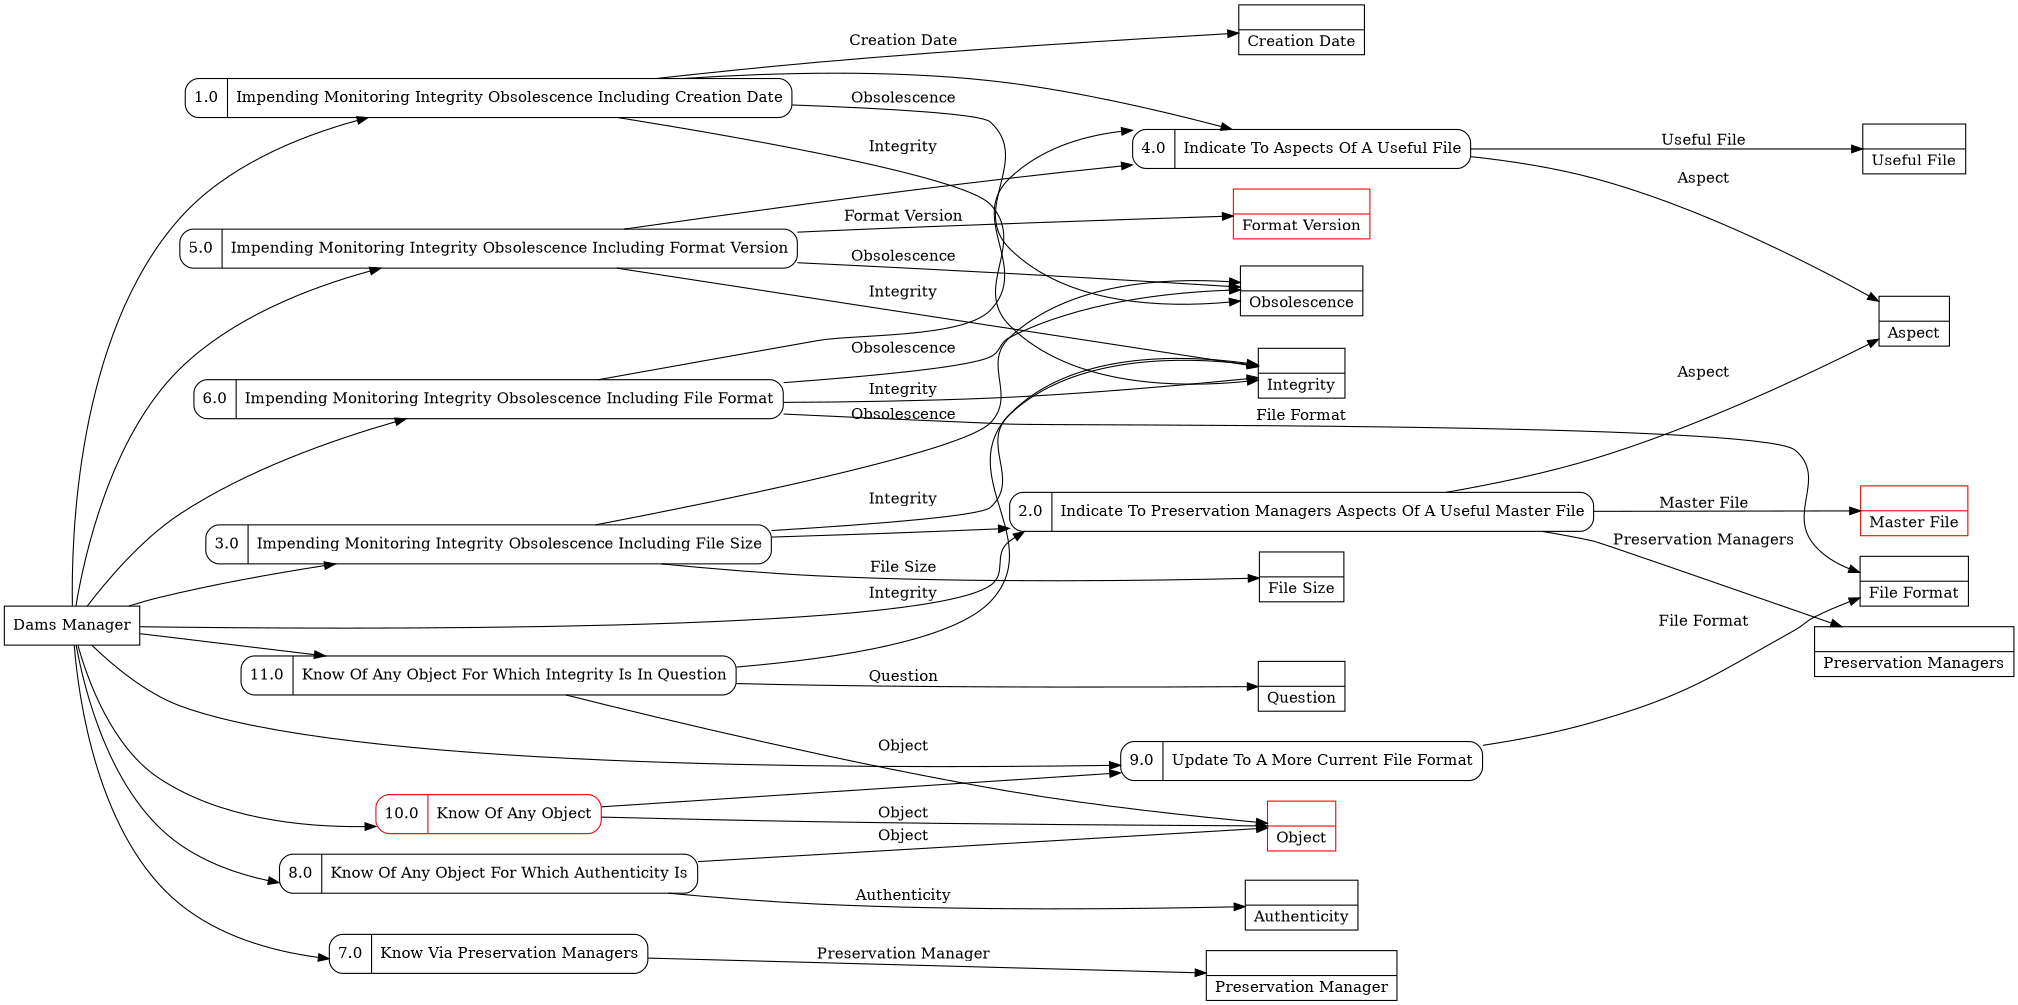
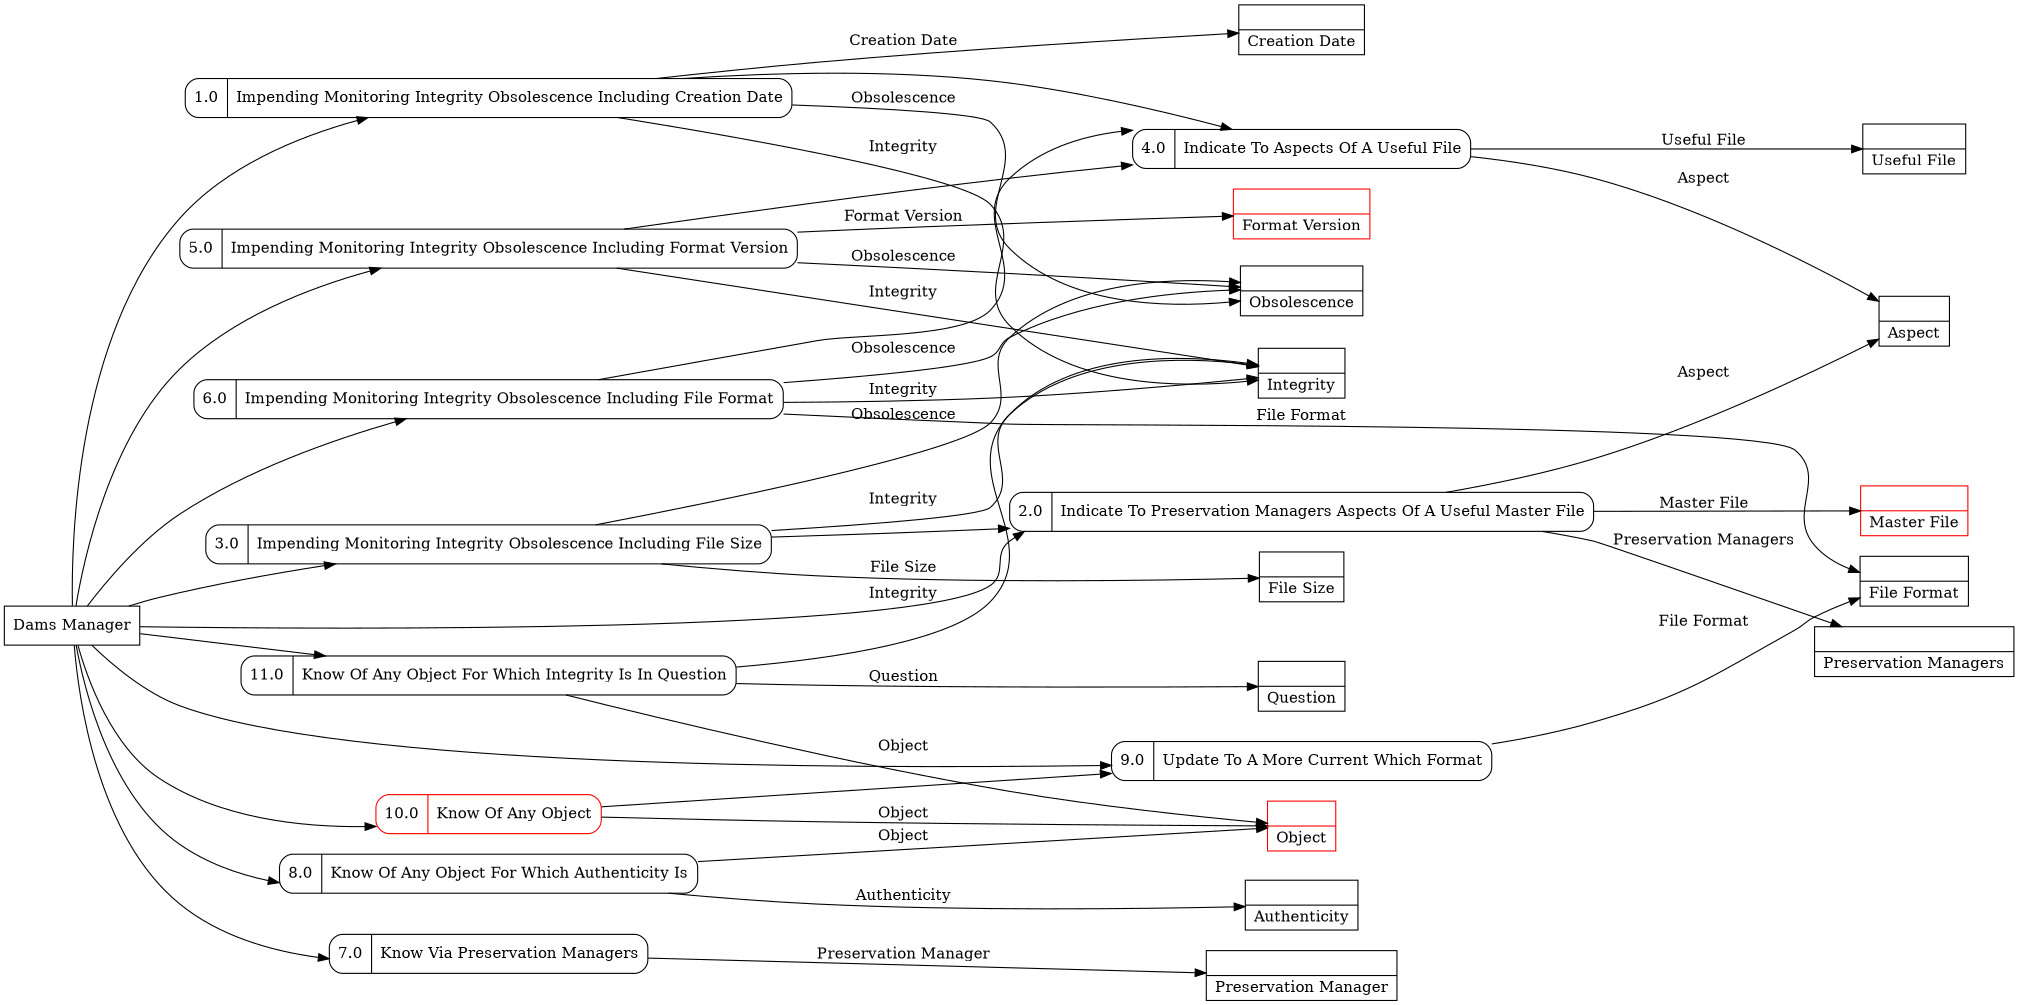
(1323, 760) -> (1323, 760)
